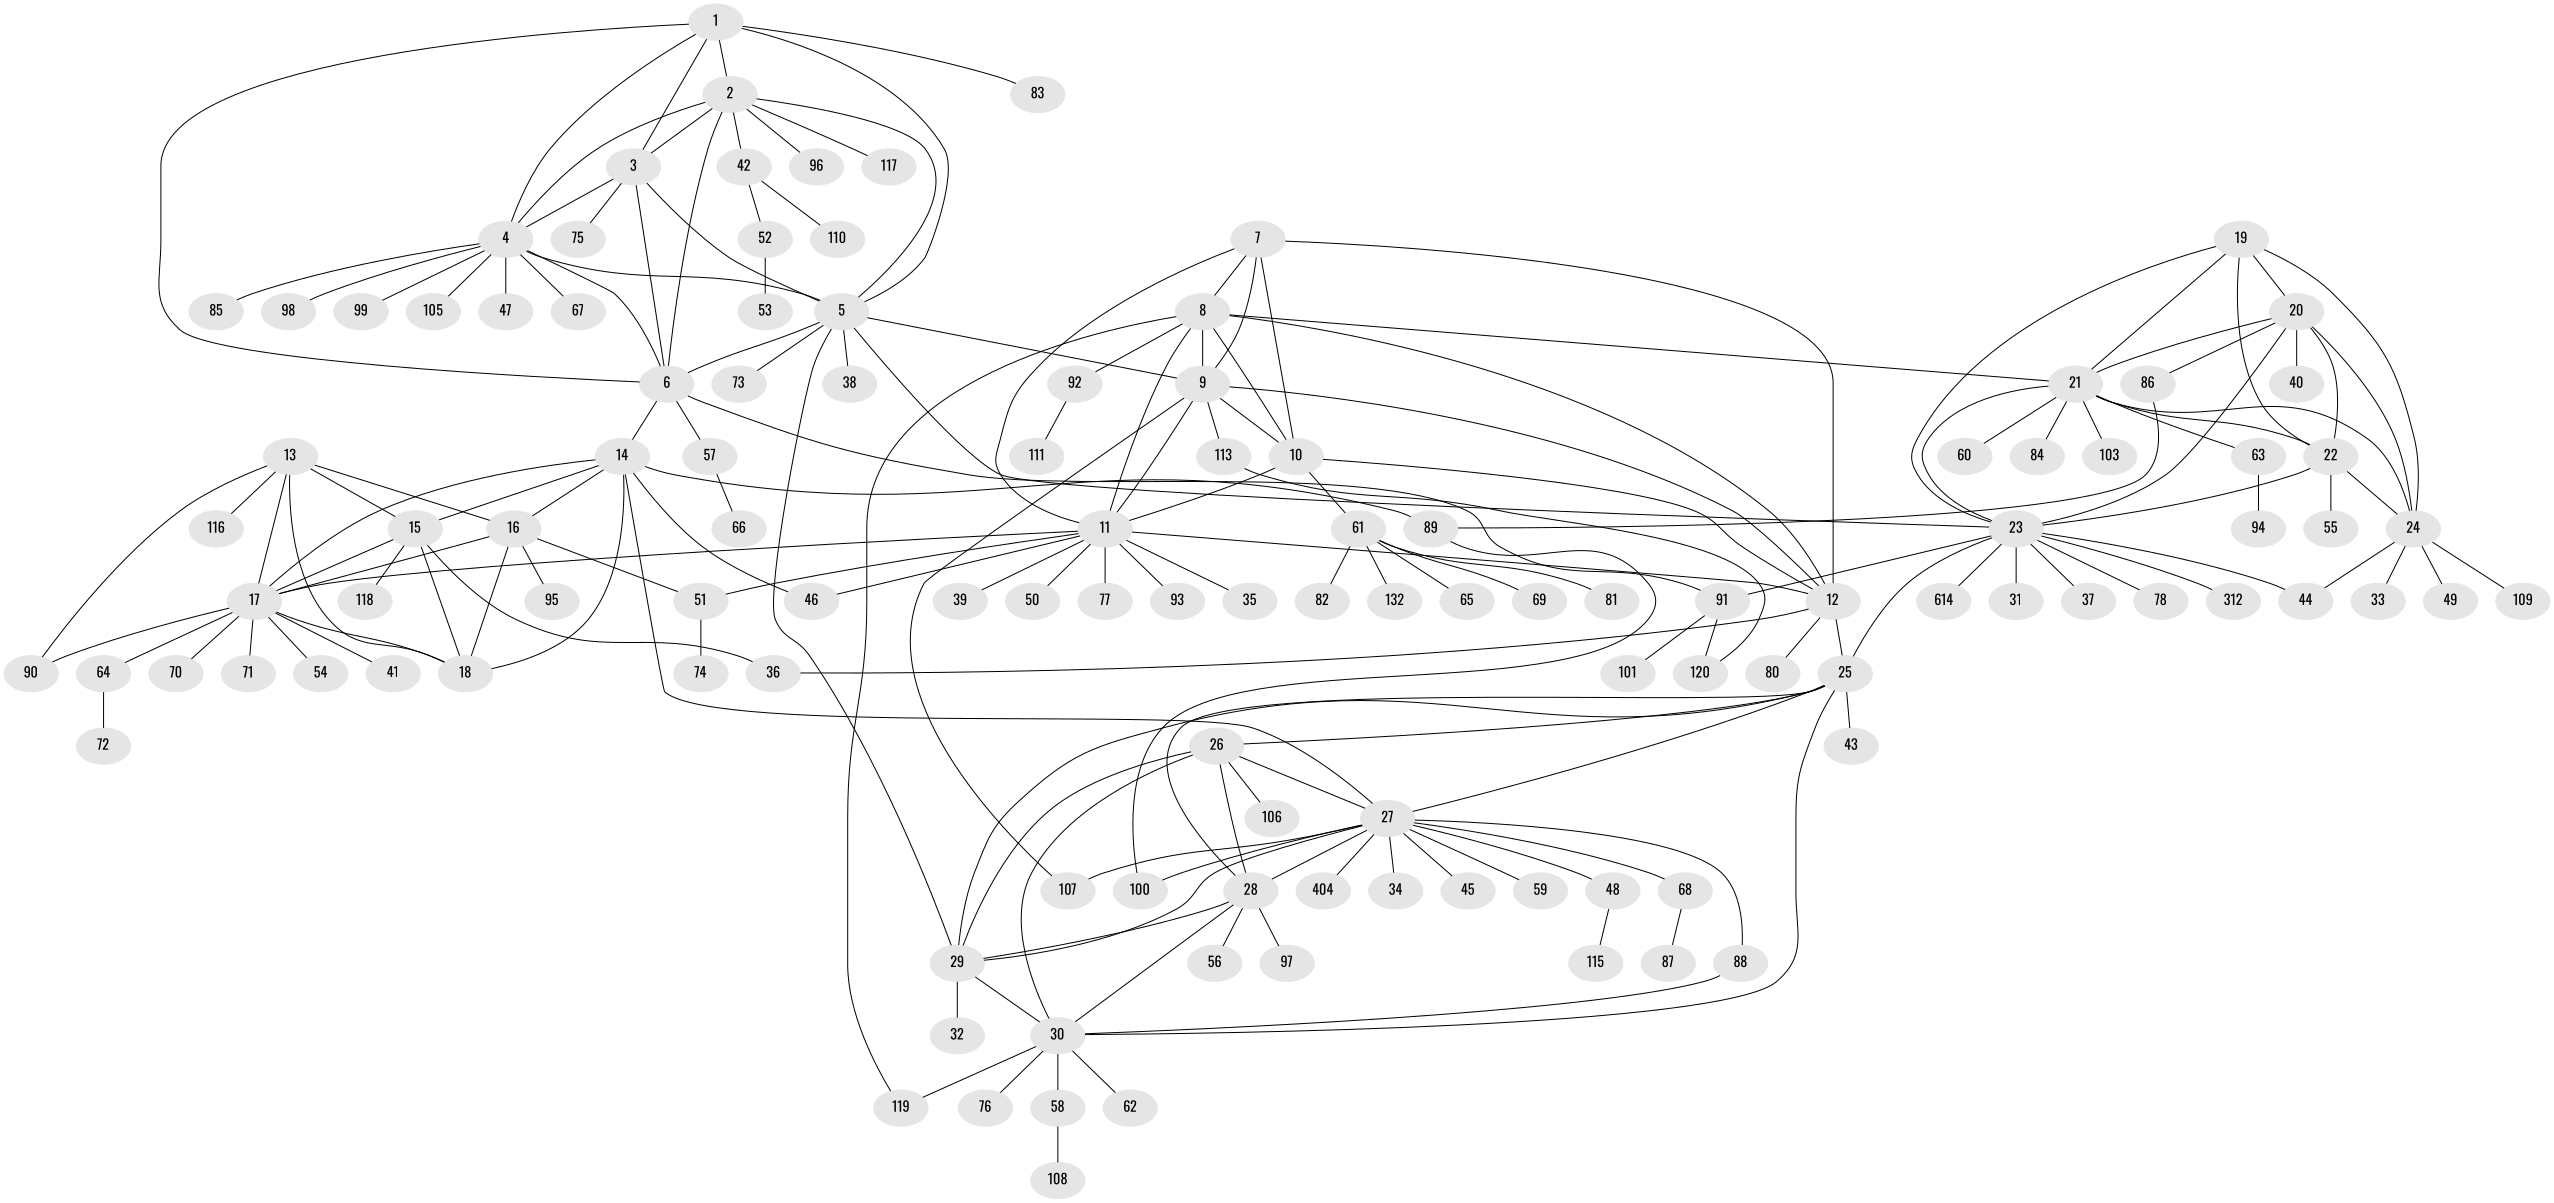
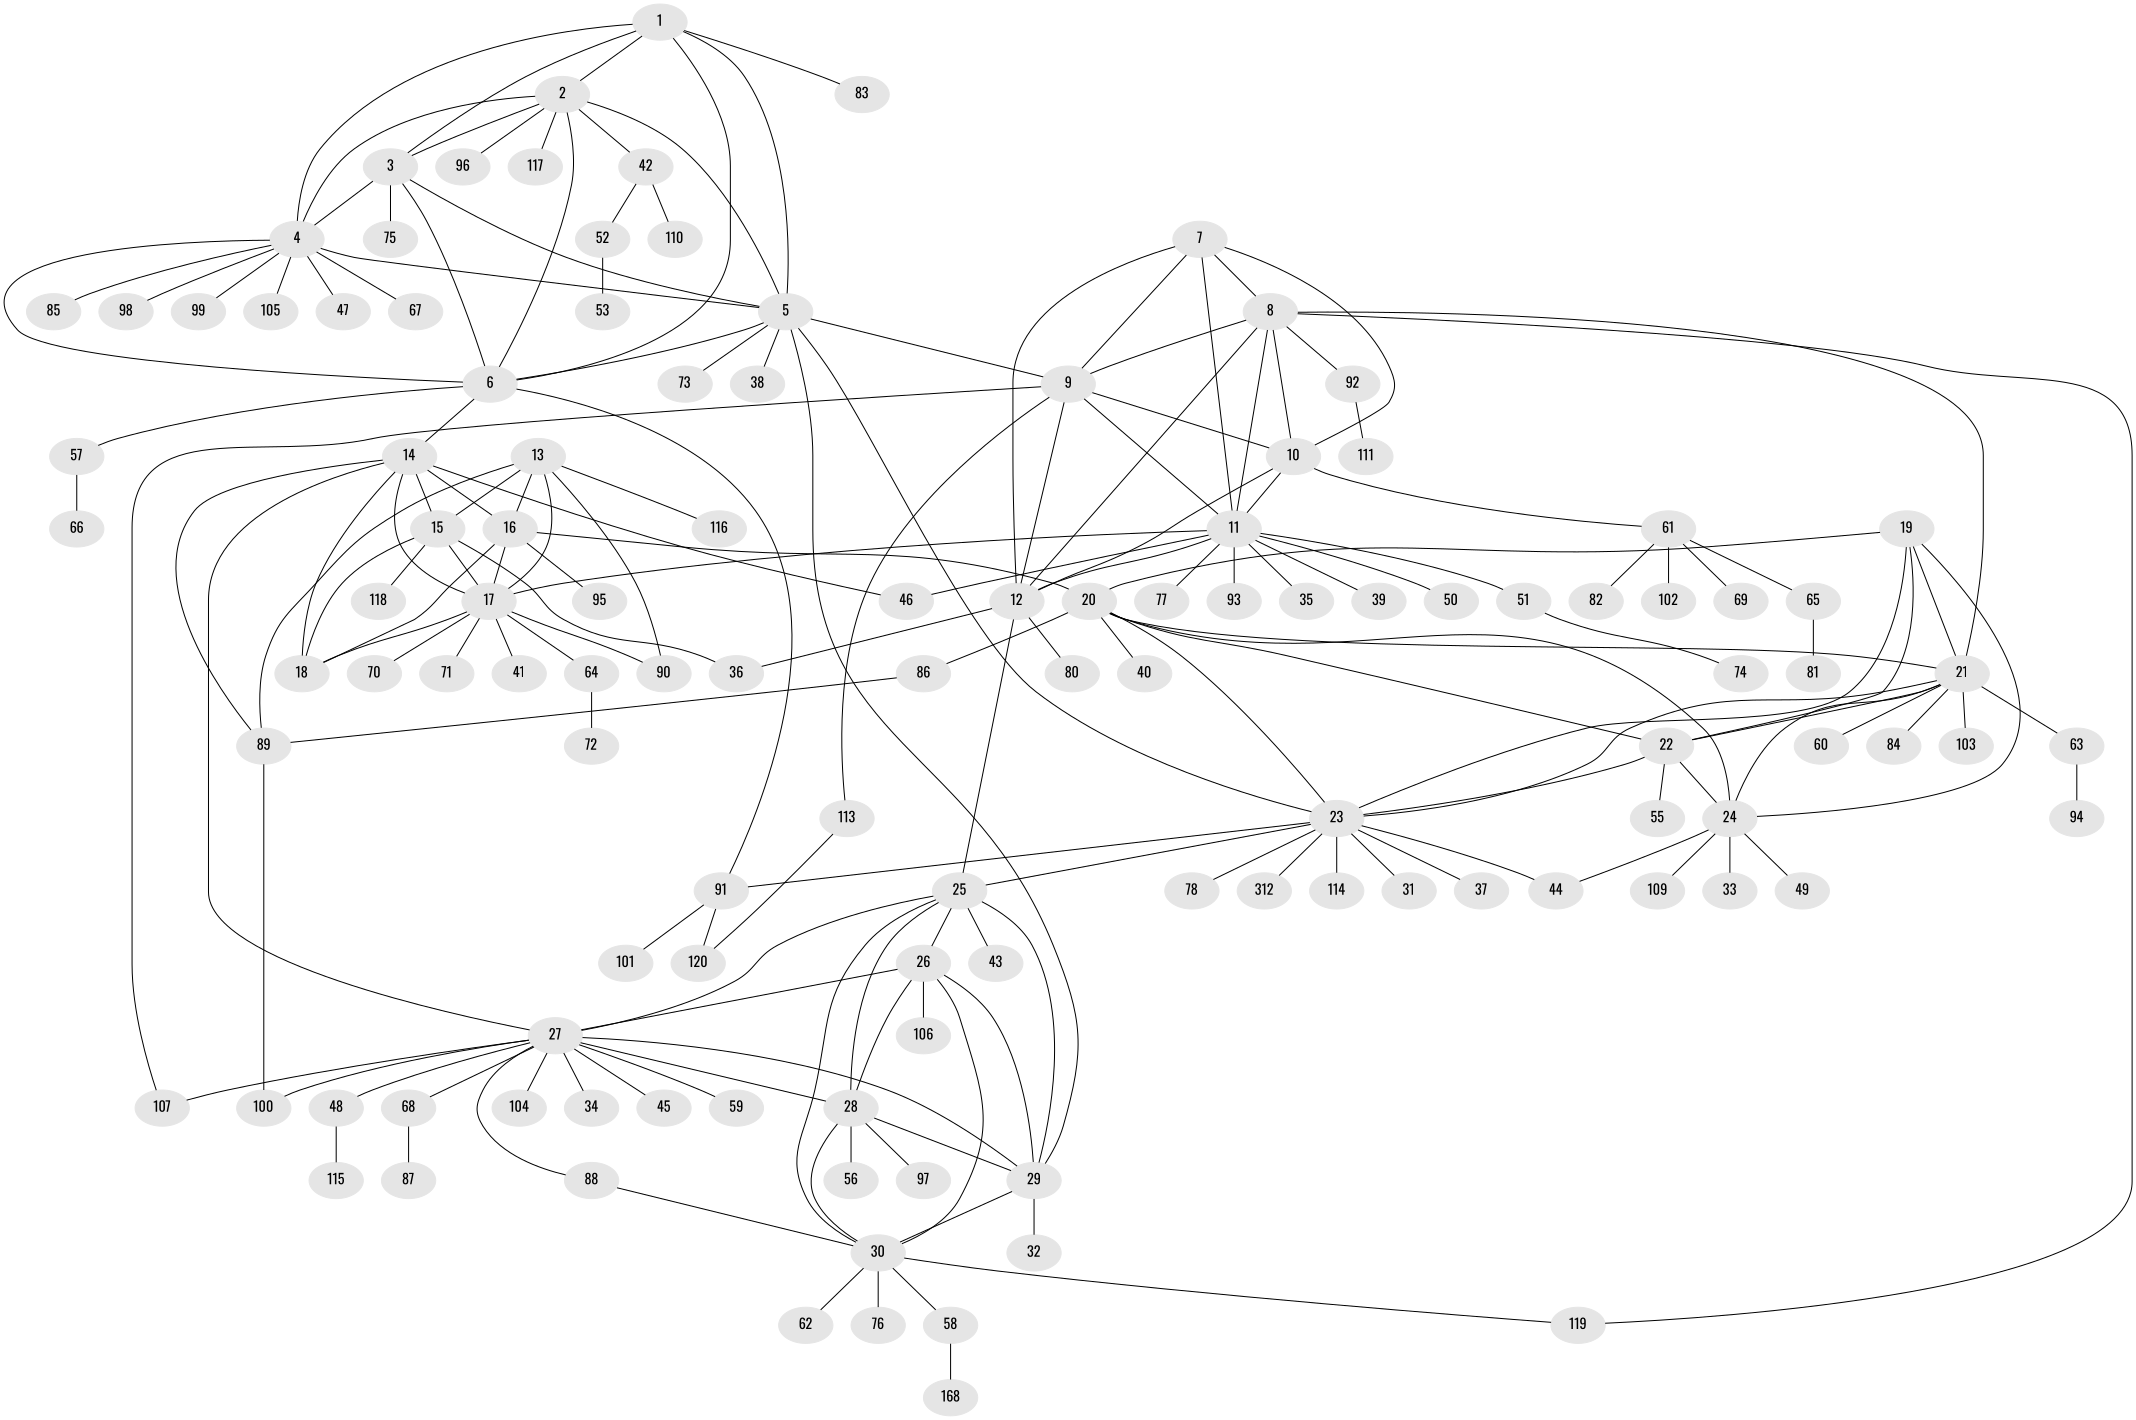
(608, 565) -> (764, 552)
(1518, 569) -> (1813, 638)
(1395, 601) -> (1669, 601)
(1944, 601) -> (1337, 891)
(321, 608) -> (341, 557)
(321, 674) -> none
(1323, 891) -> (519, 1108)
(1058, 1181) -> (951, 1398)
